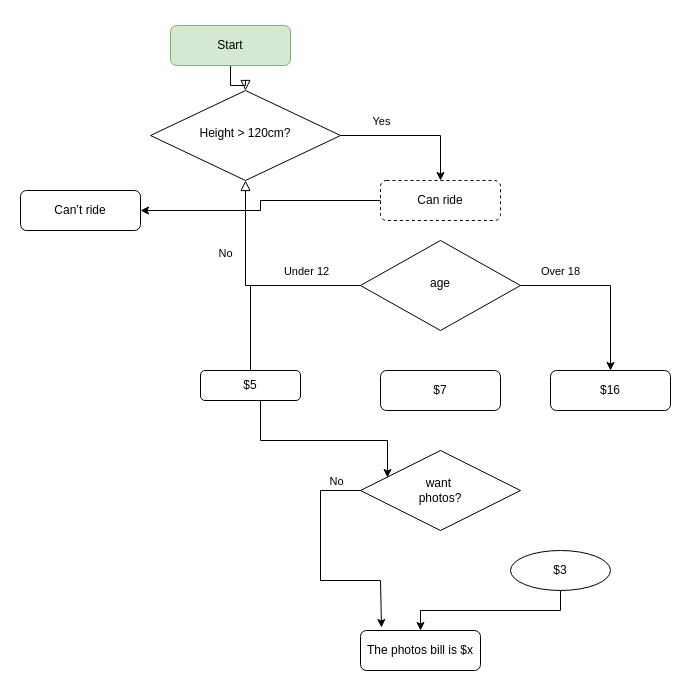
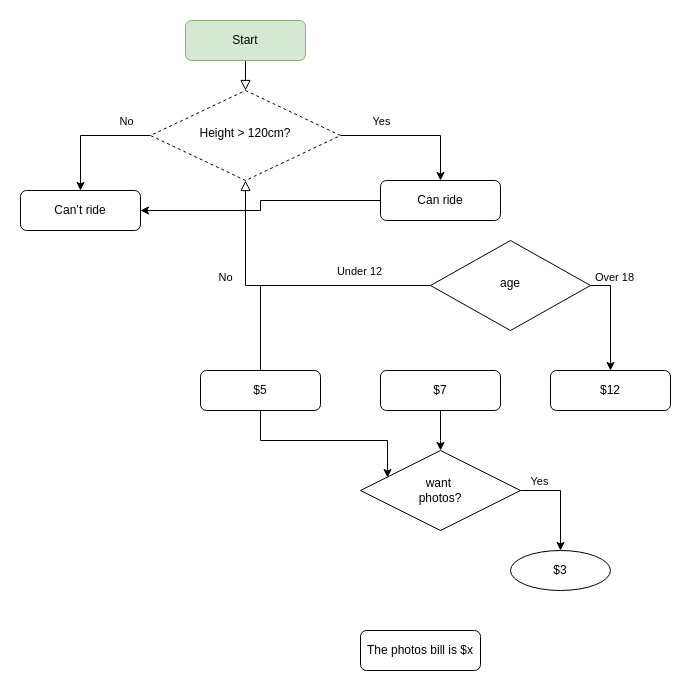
(231, 46) -> (246, 41)
none -> (92, 136)
(246, 136) -> (246, 136)
(441, 201) -> (441, 201)
(441, 286) -> (511, 286)
(251, 386) -> (261, 391)
(611, 391) -> (611, 391)
none -> (441, 427)
none -> (561, 497)
(321, 566) -> none
(495, 611) -> none
